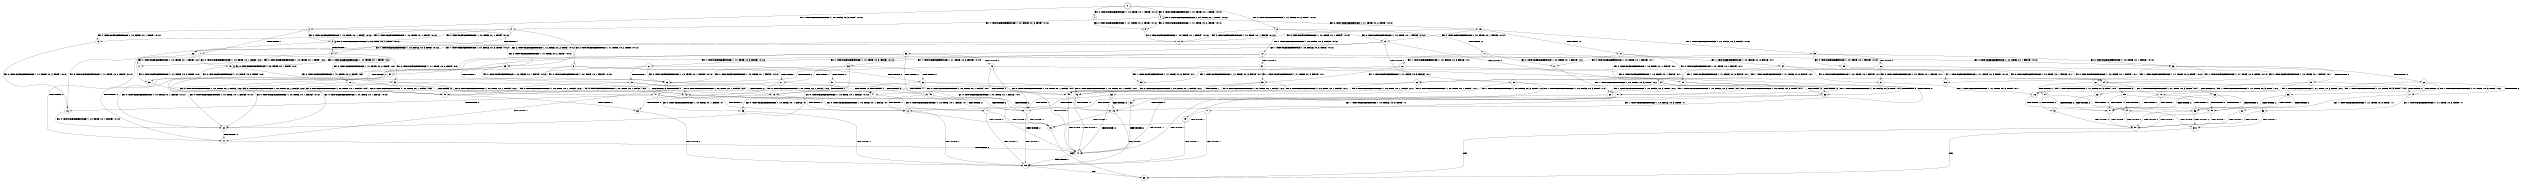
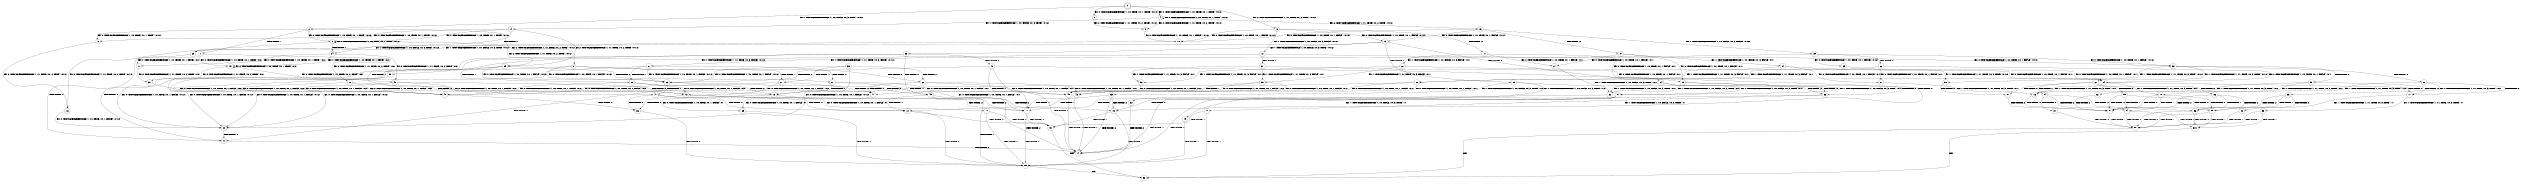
(1056, 56) -> none
none -> (667, 79)
none -> (2008, 95)
(362, 103) -> (635, 97)
(910, 107) -> none
(1088, 110) -> none
(1052, 159) -> (980, 123)
